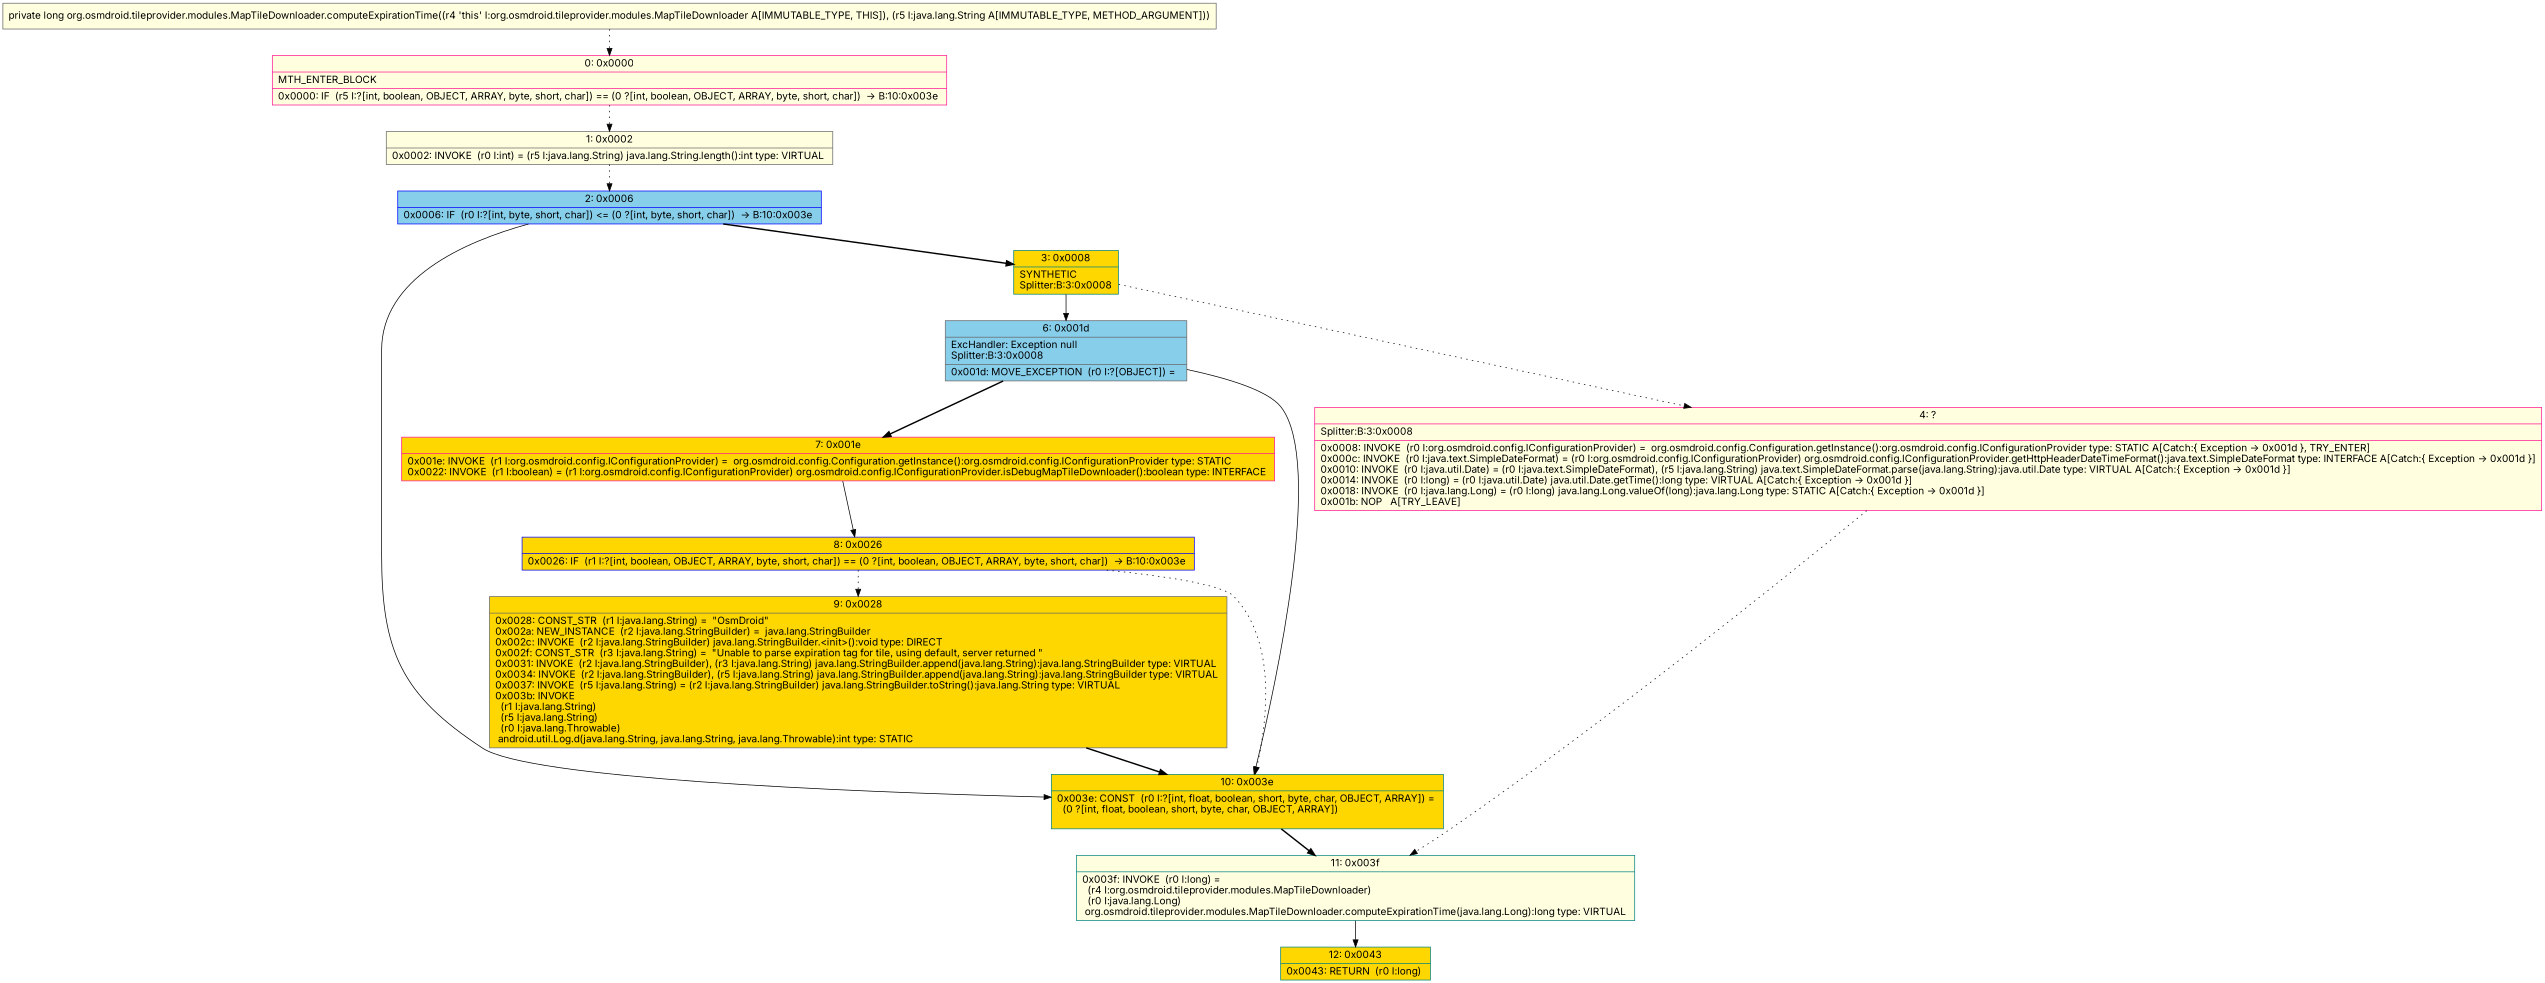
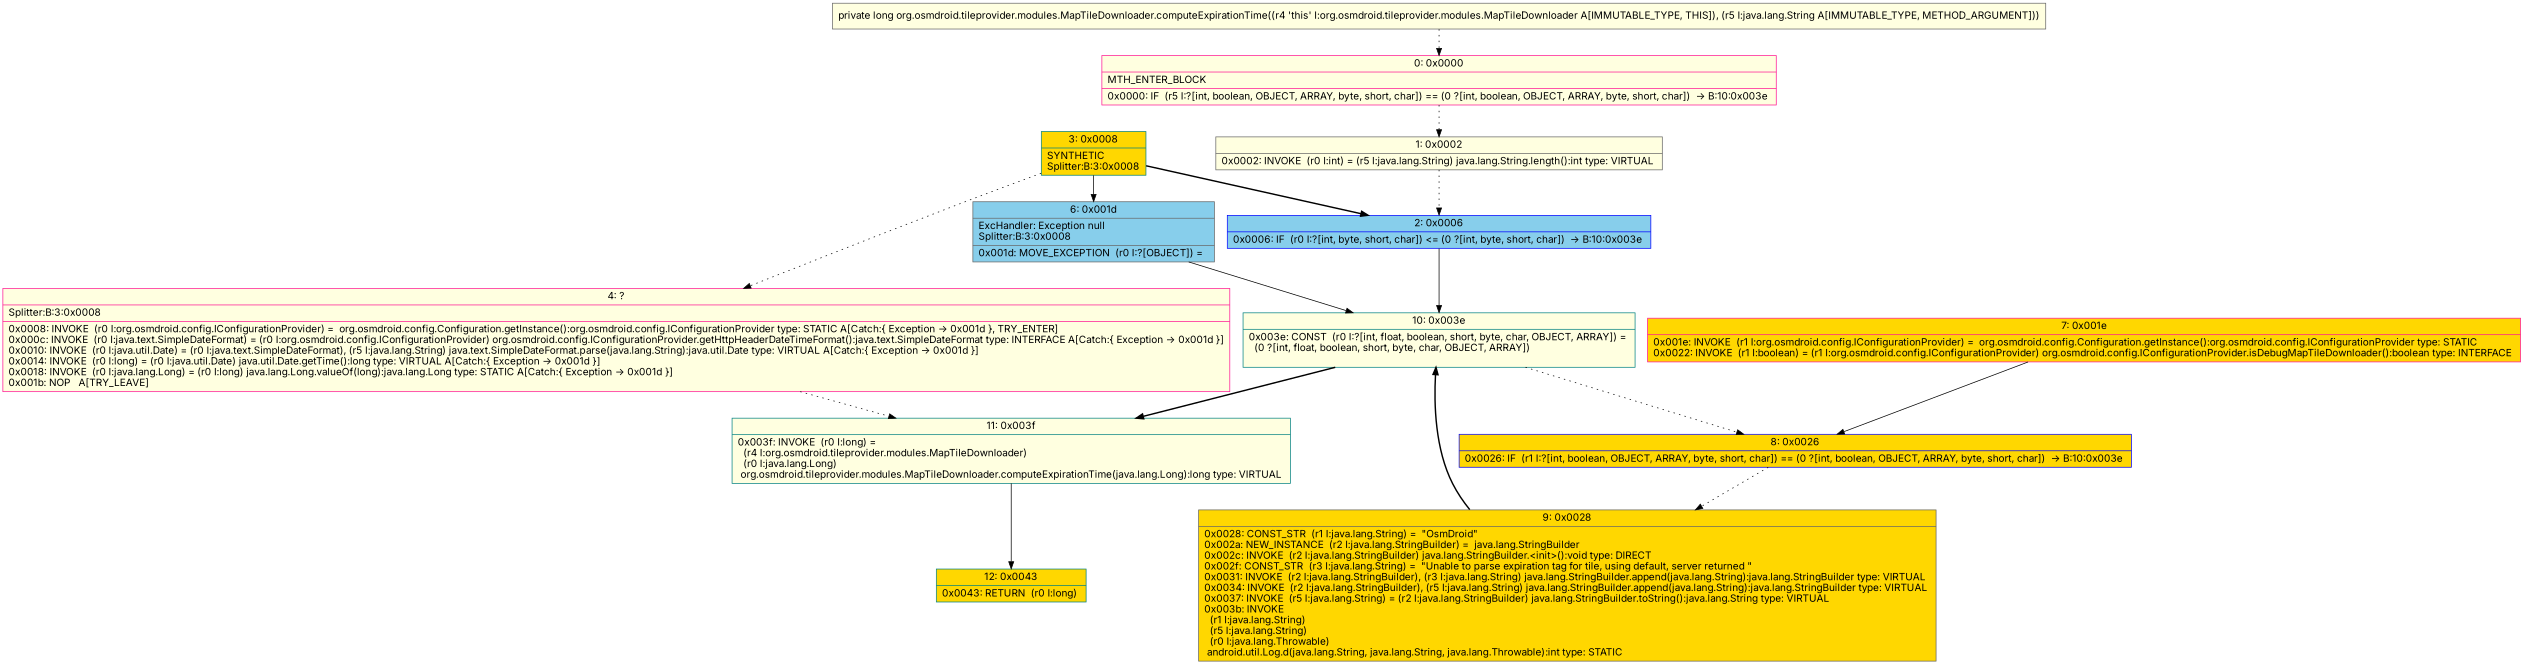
(865, 244) -> (1254, 190)
(947, 407) -> none
(1248, 616) -> (1631, 400)
(1247, 802) -> (1439, 340)
